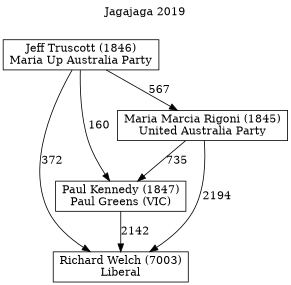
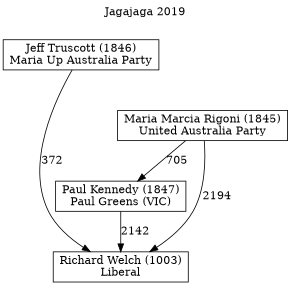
(138, 88) -> none
(84, 124) -> none
(177, 161) -> (177, 161)
(121, 267) -> (121, 267)
